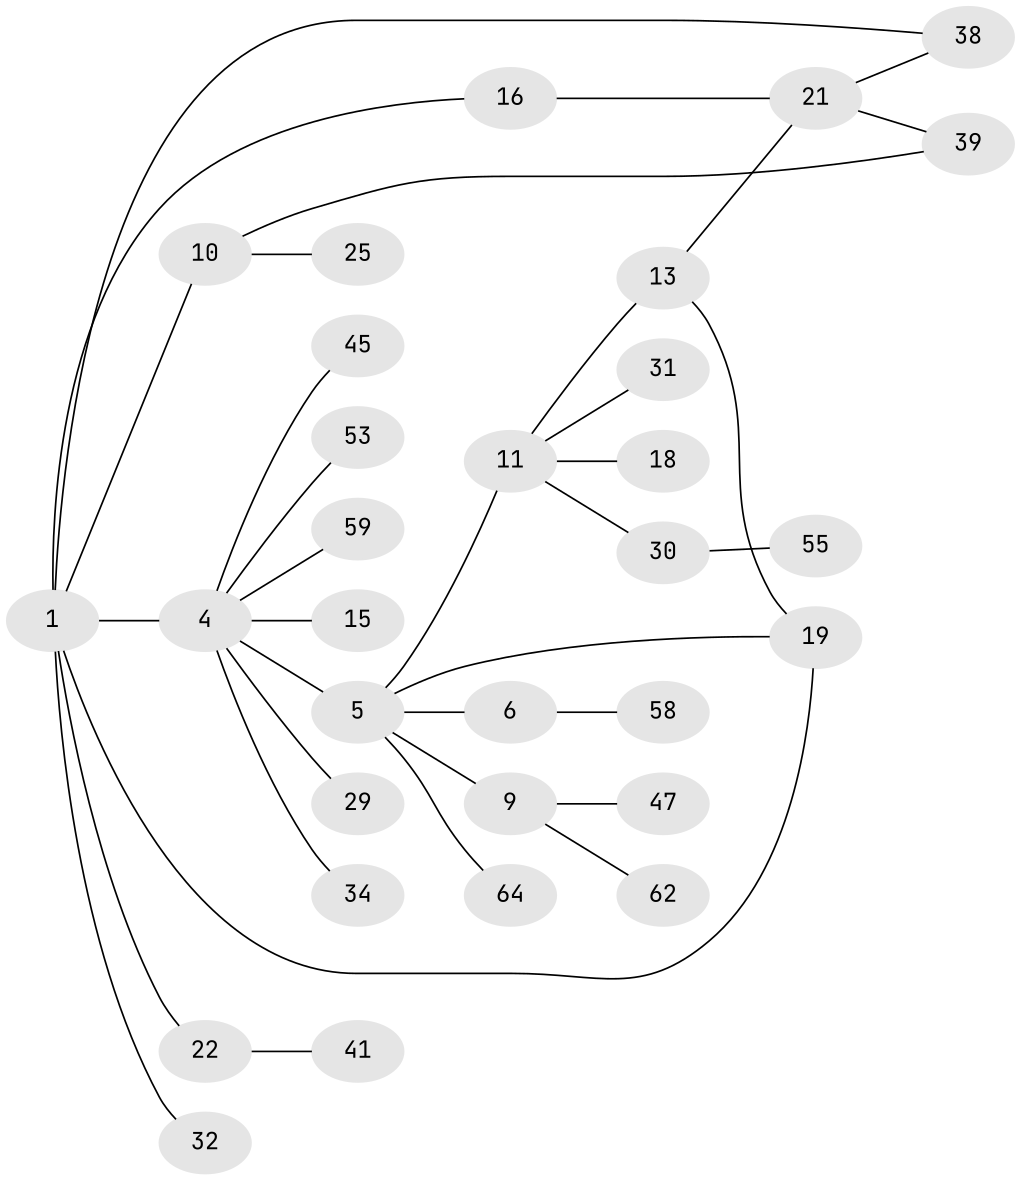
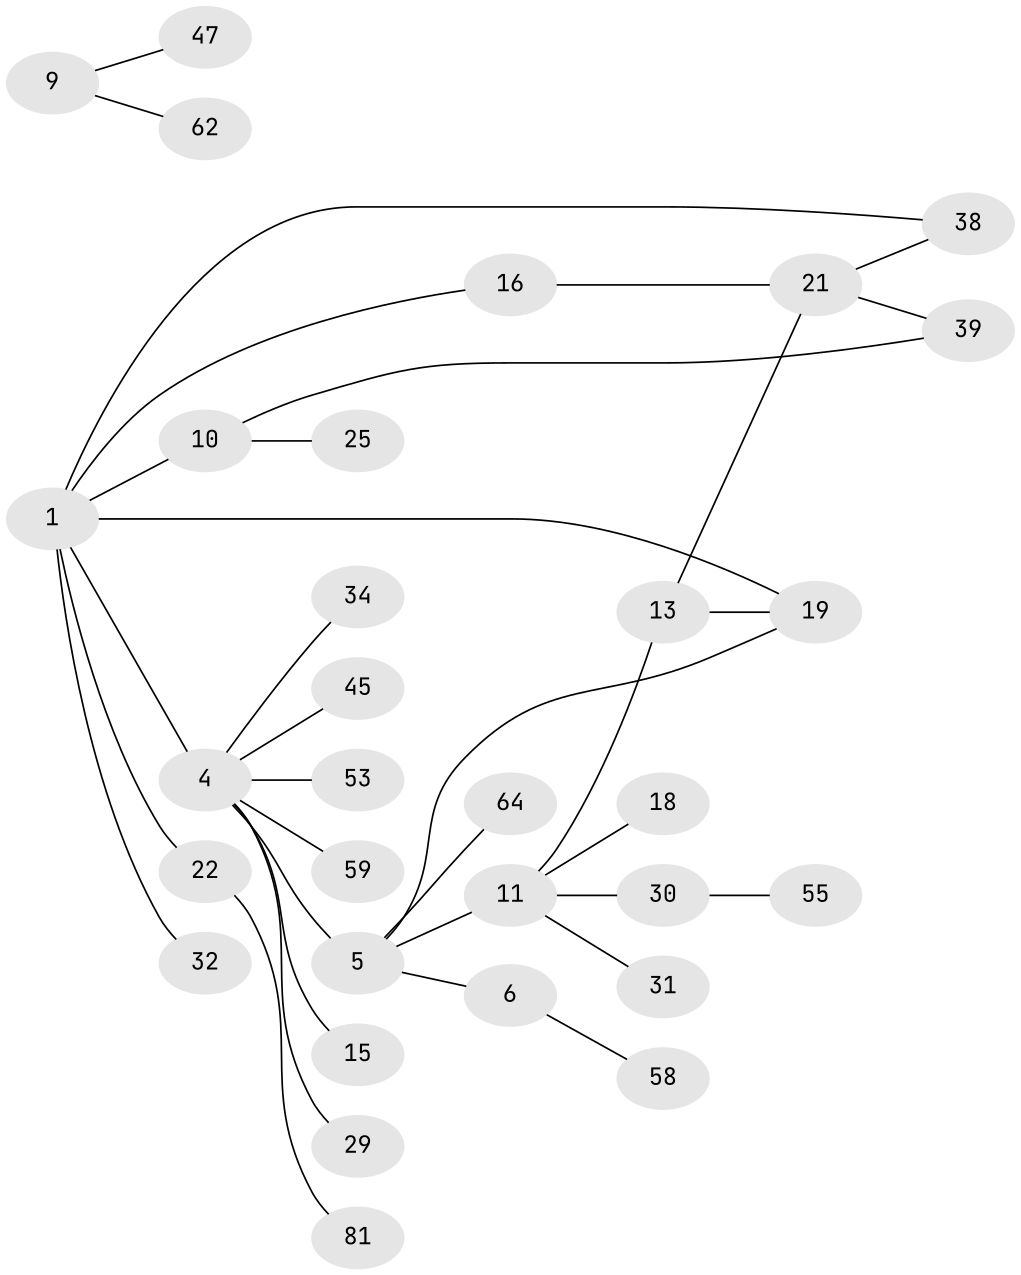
(434, 758) -> none
(358, 1051) -> (358, 1238)
